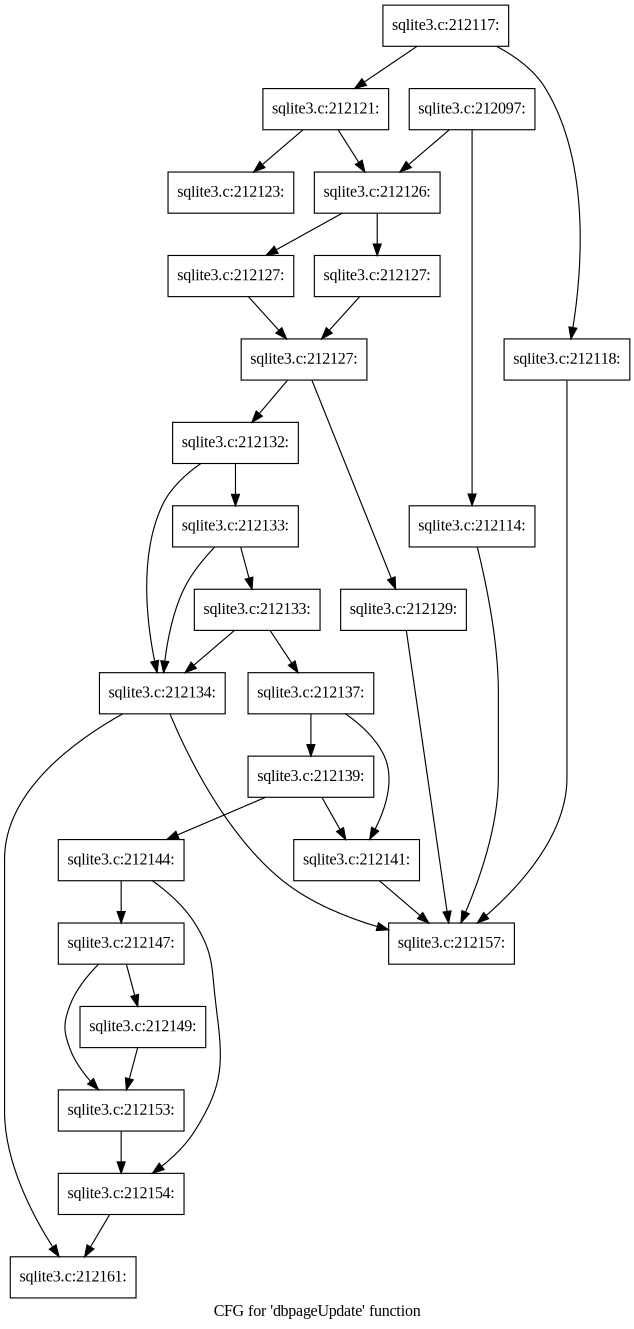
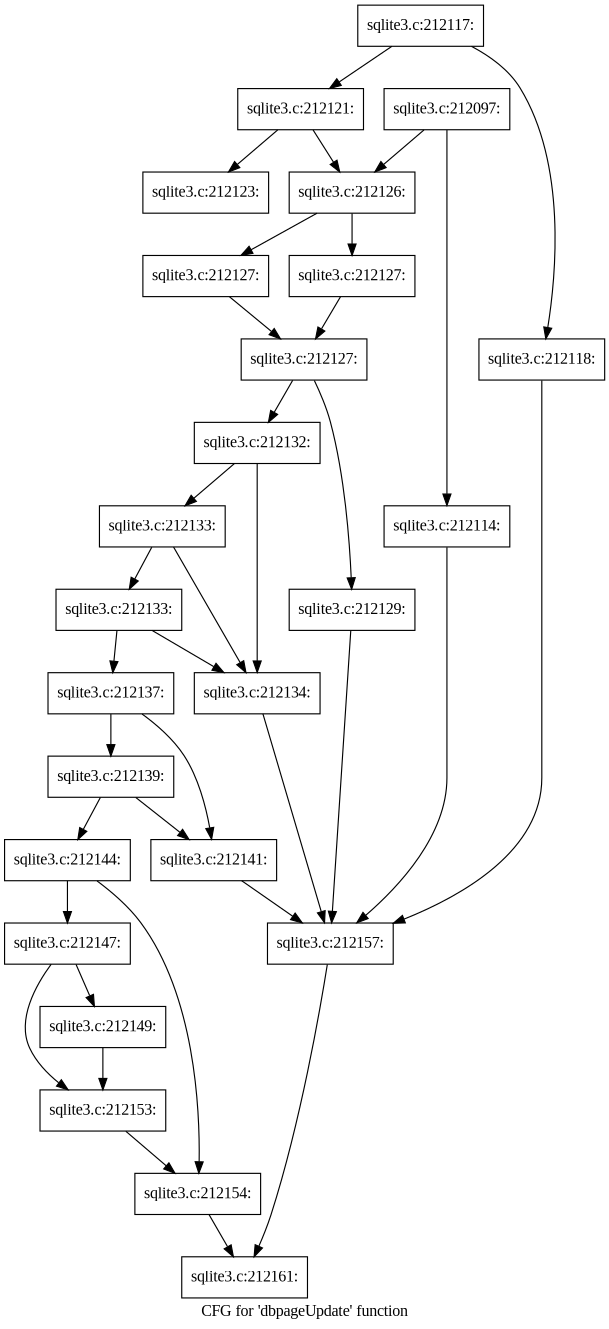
(5, 960) -> (300, 1107)
